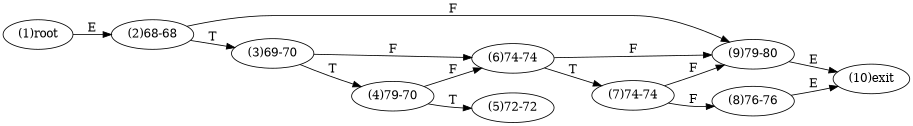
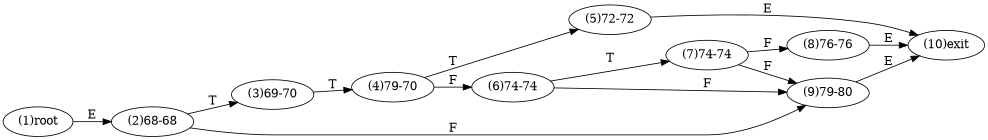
none -> (781, 16)
(389, 56) -> none
